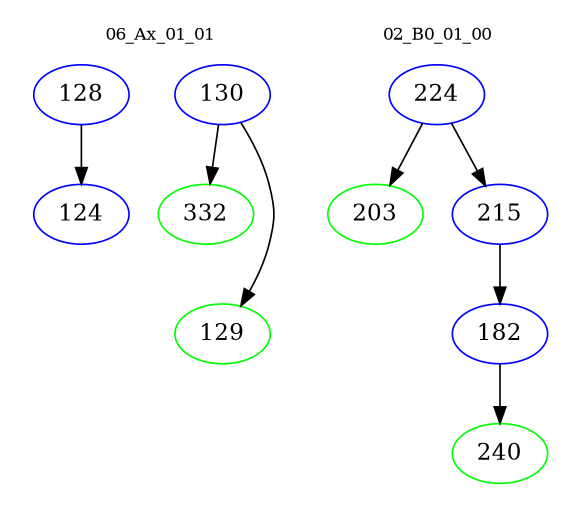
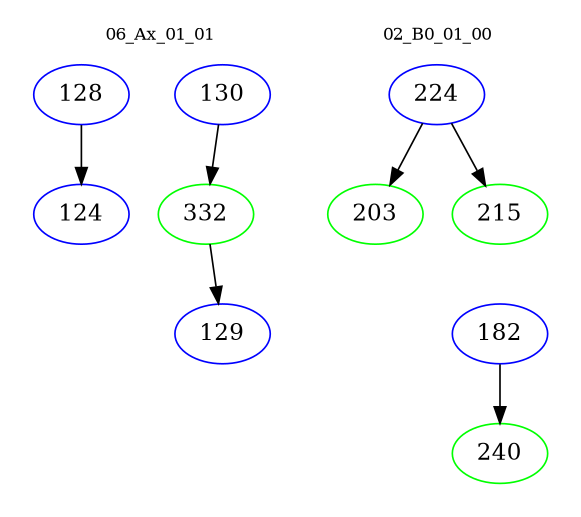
(273, 206) -> (213, 265)
(500, 214) -> (500, 214)
(500, 266) -> none
(223, 334) -> (223, 334)
